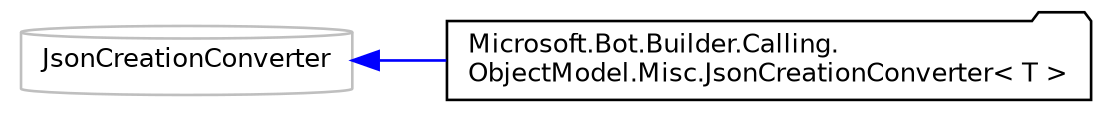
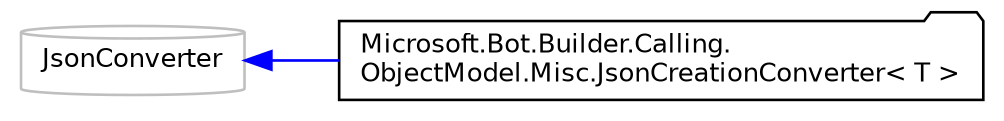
(187, 60) -> (133, 60)
